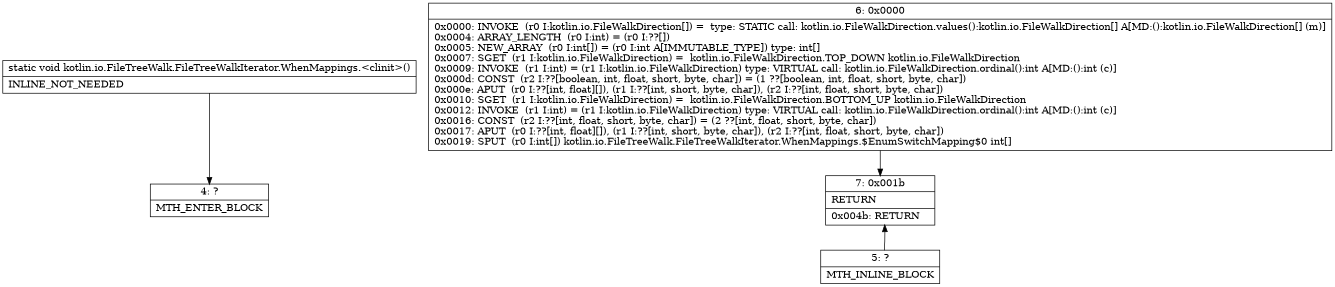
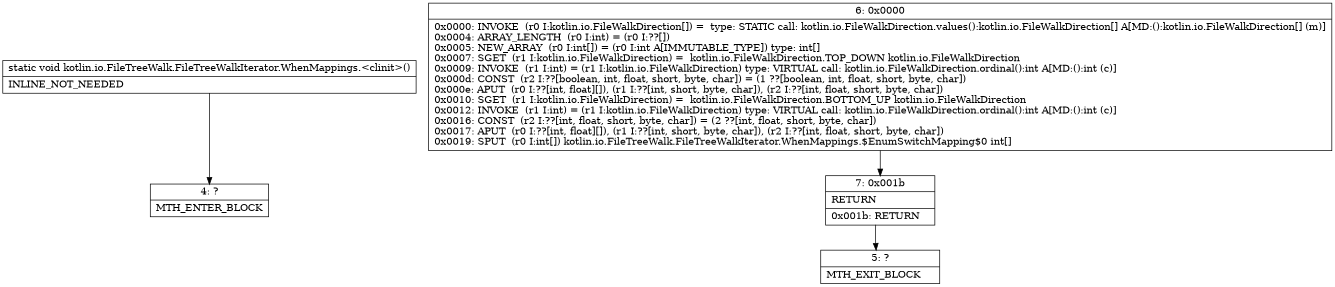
(880, 216) -> (880, 216)
(885, 241) -> (876, 234)
(880, 275) -> (874, 275)
